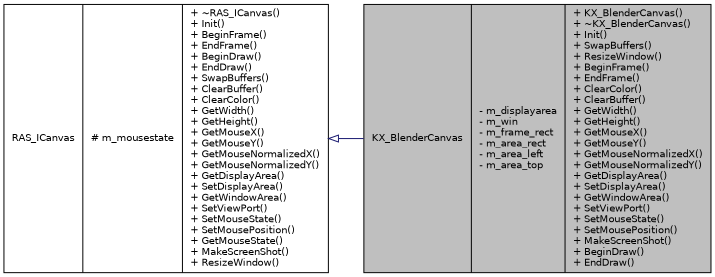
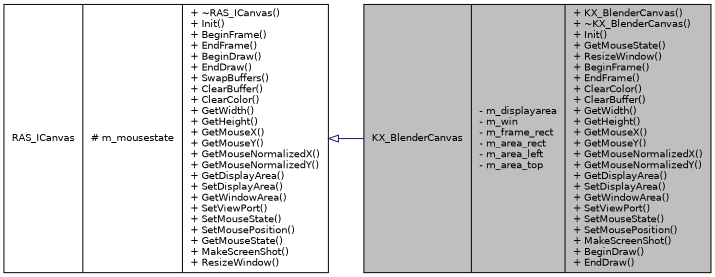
(612, 46) -> (619, 46)
